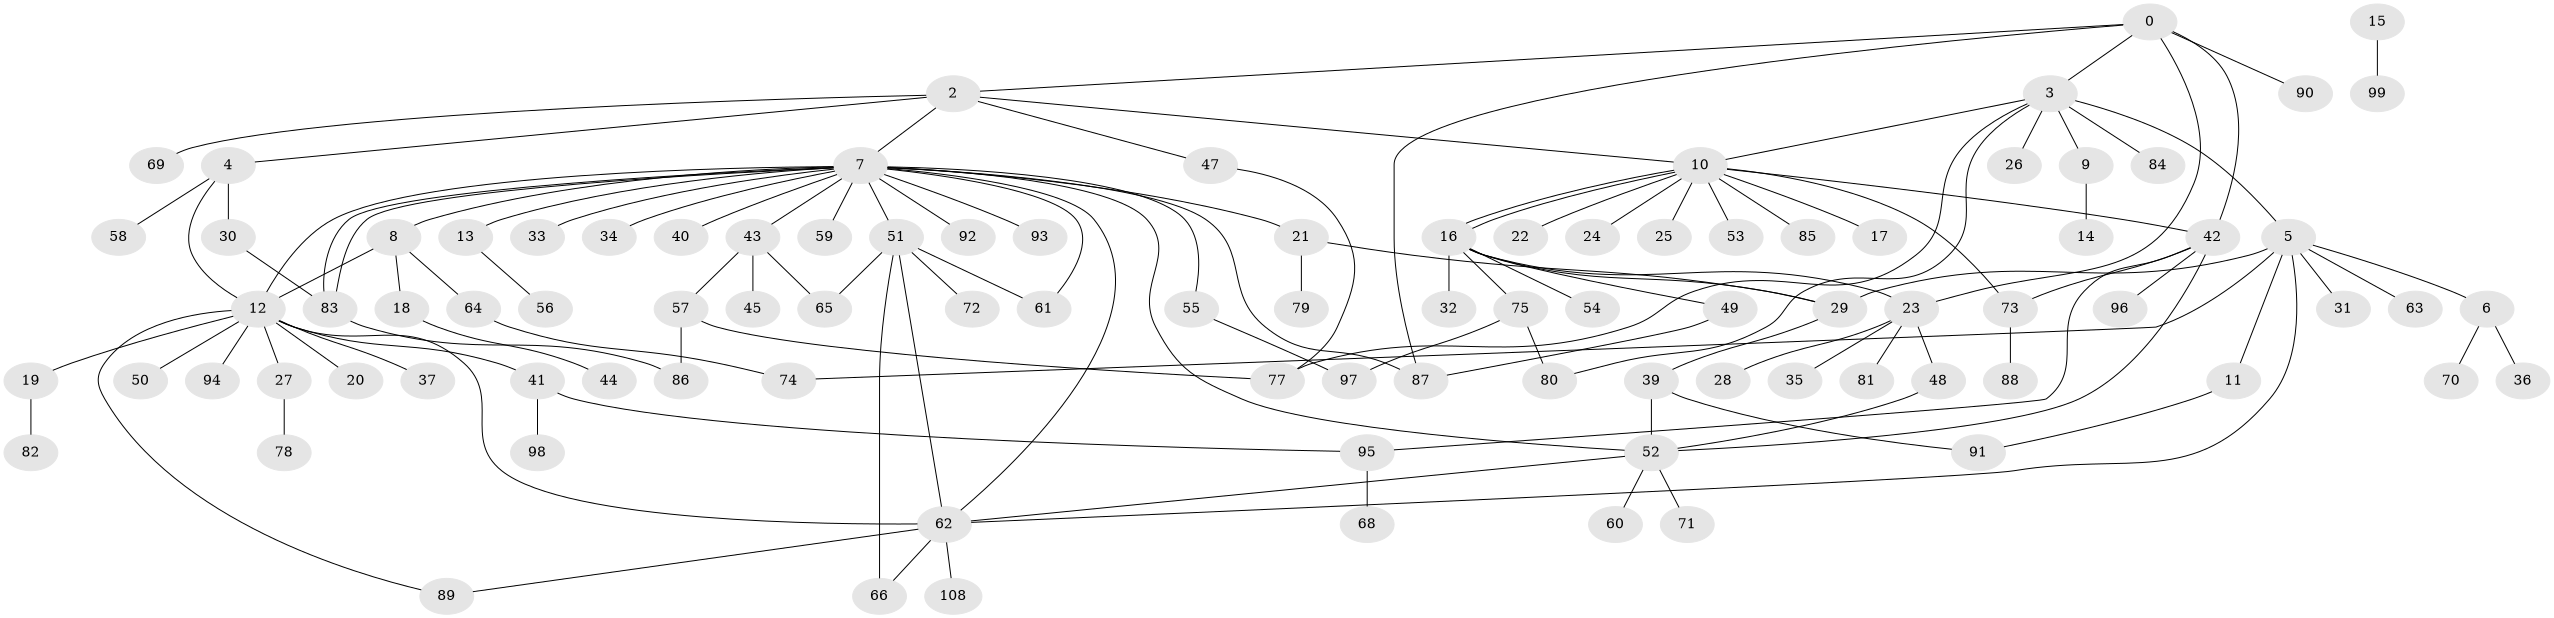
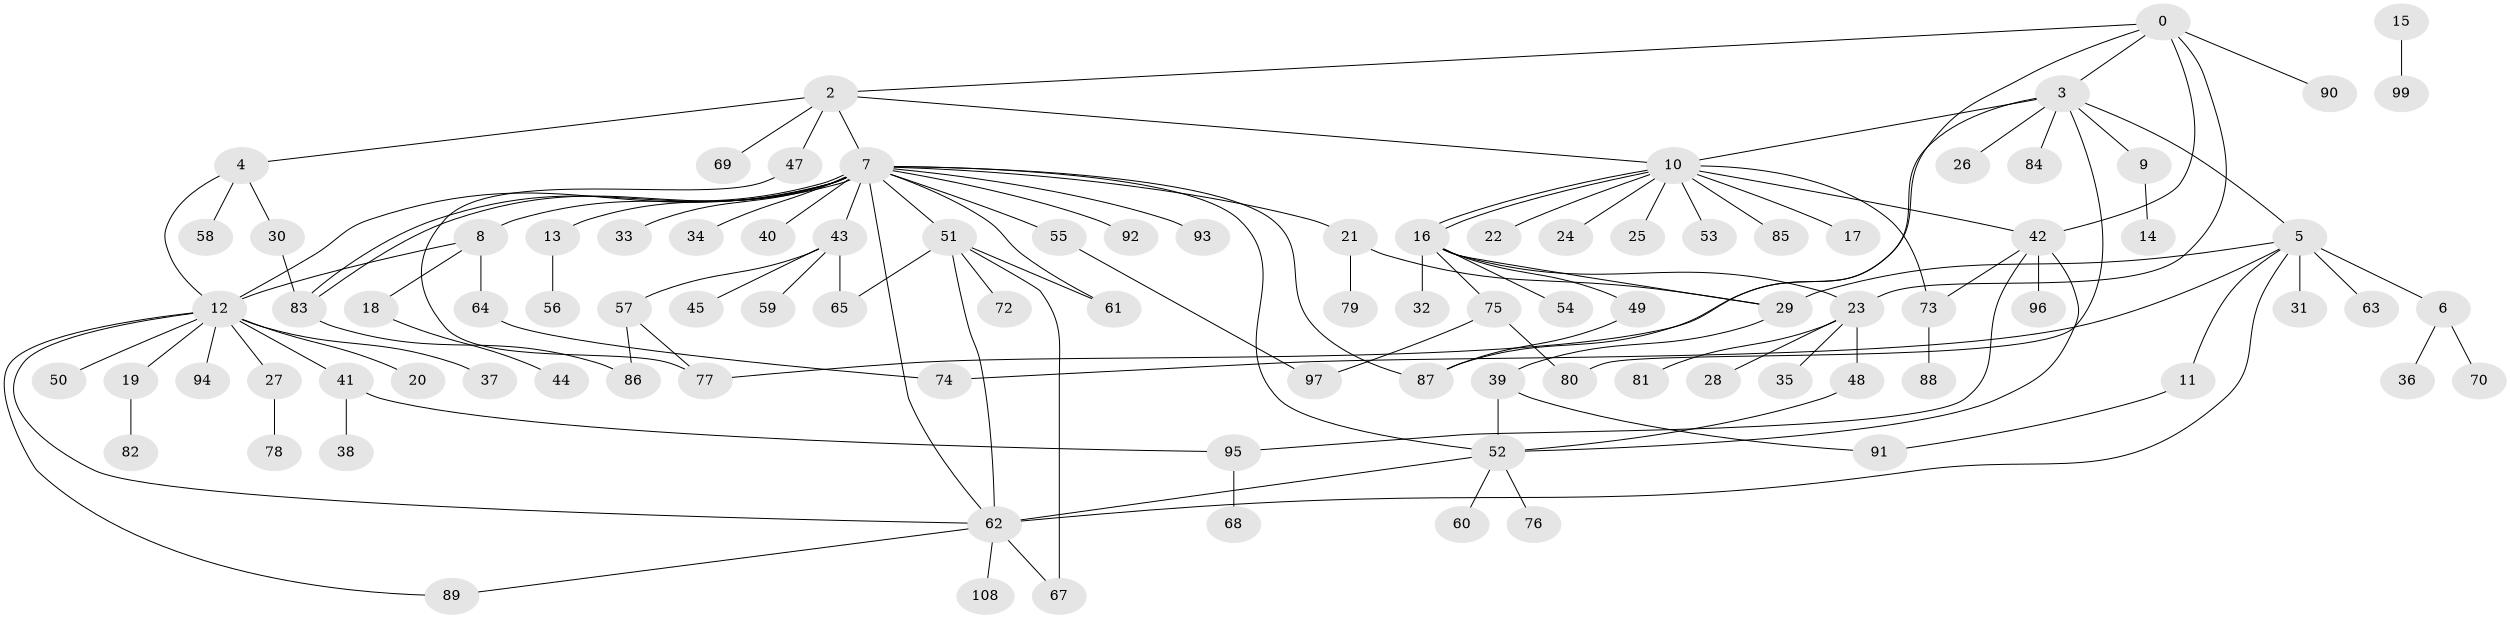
(843, 201) -> (804, 273)
(538, 453) -> (346, 453)
(1687, 525) -> (1534, 525)
(880, 596) -> (1059, 596)
